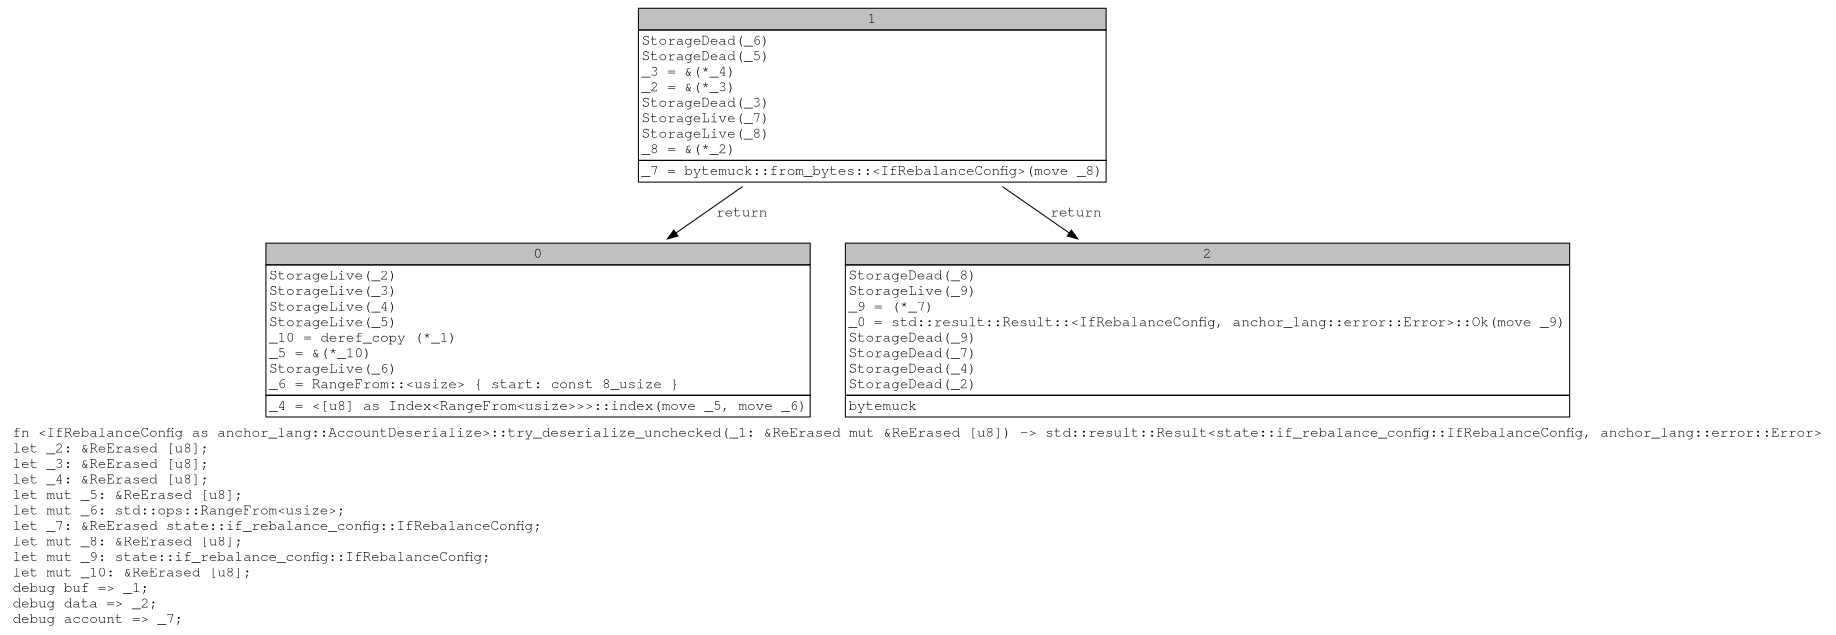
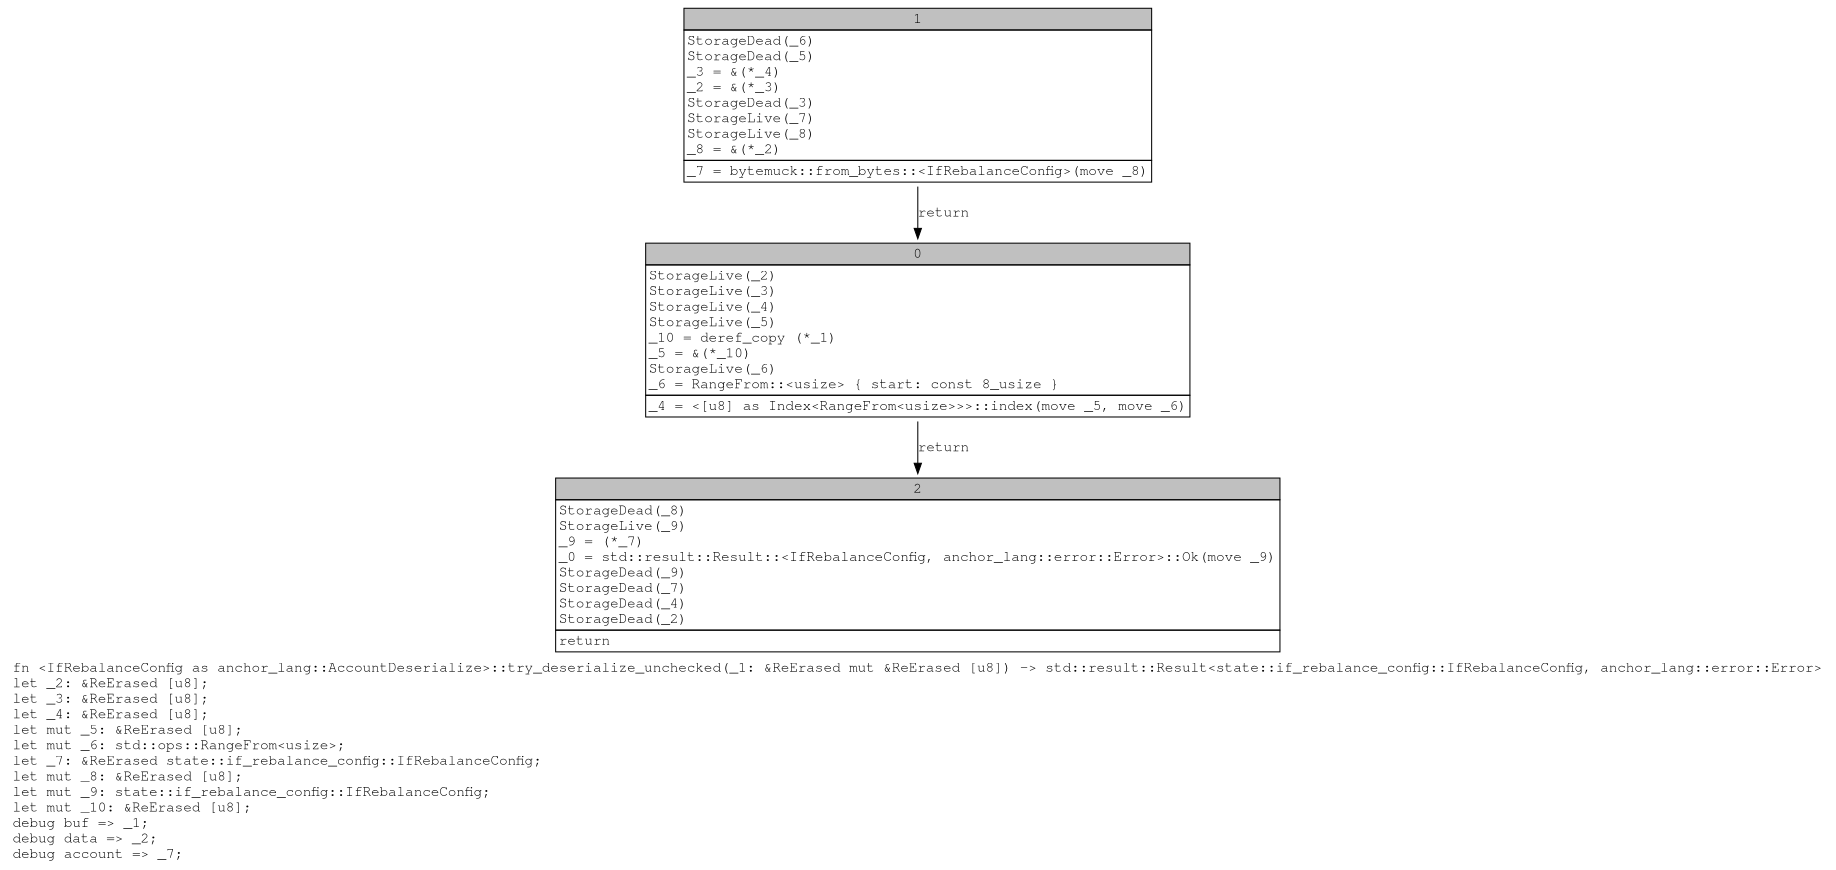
(1036, 210) -> (918, 442)
(883, 406) -> (585, 640)
